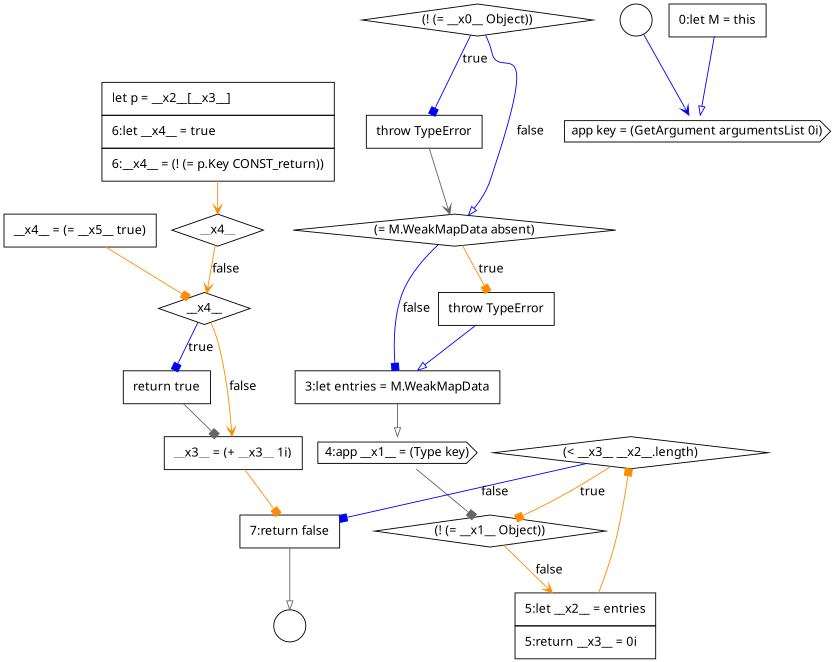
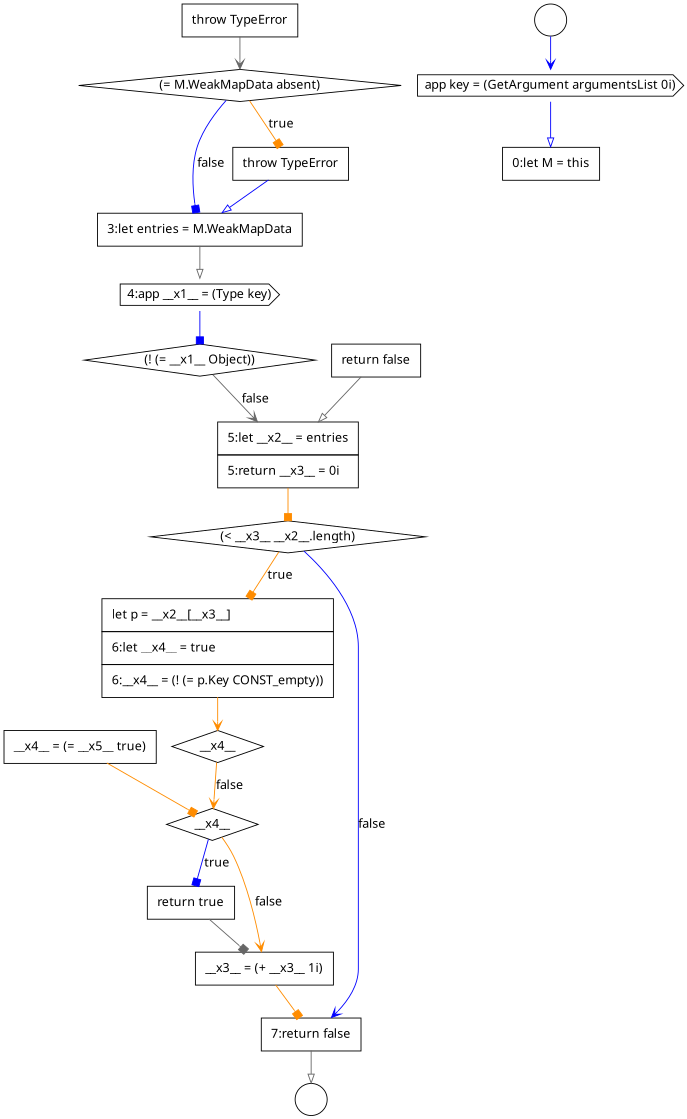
(478, 20) -> none
(708, 71) -> (551, 120)
(218, 164) -> (218, 681)
none -> (376, 360)
(442, 490) -> (200, 323)
(467, 490) -> (358, 775)
(568, 492) -> (266, 571)
(525, 566) -> (232, 395)
